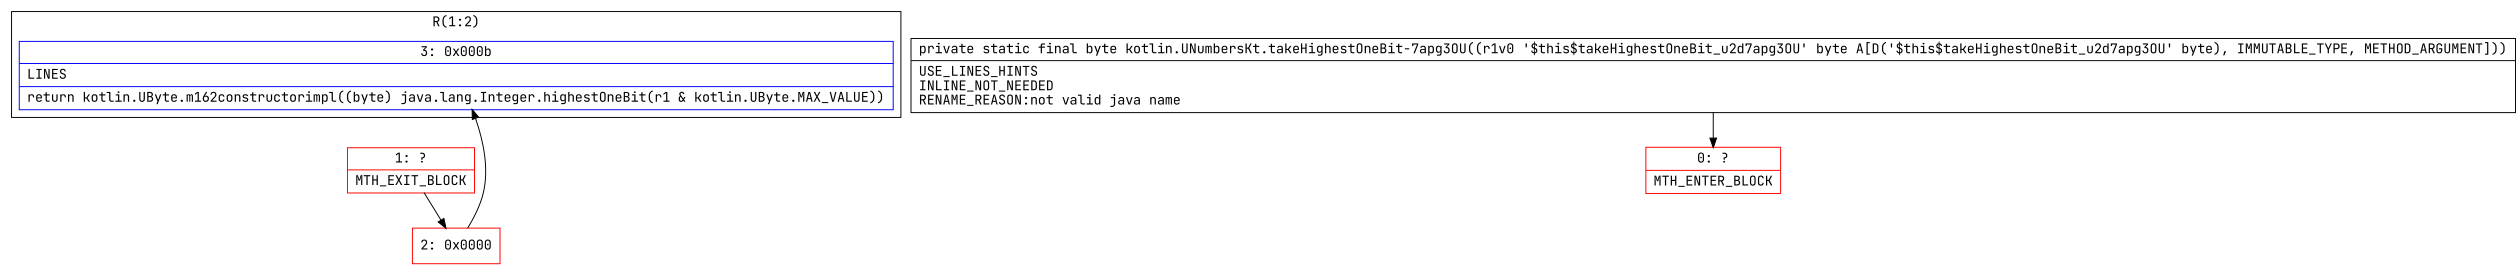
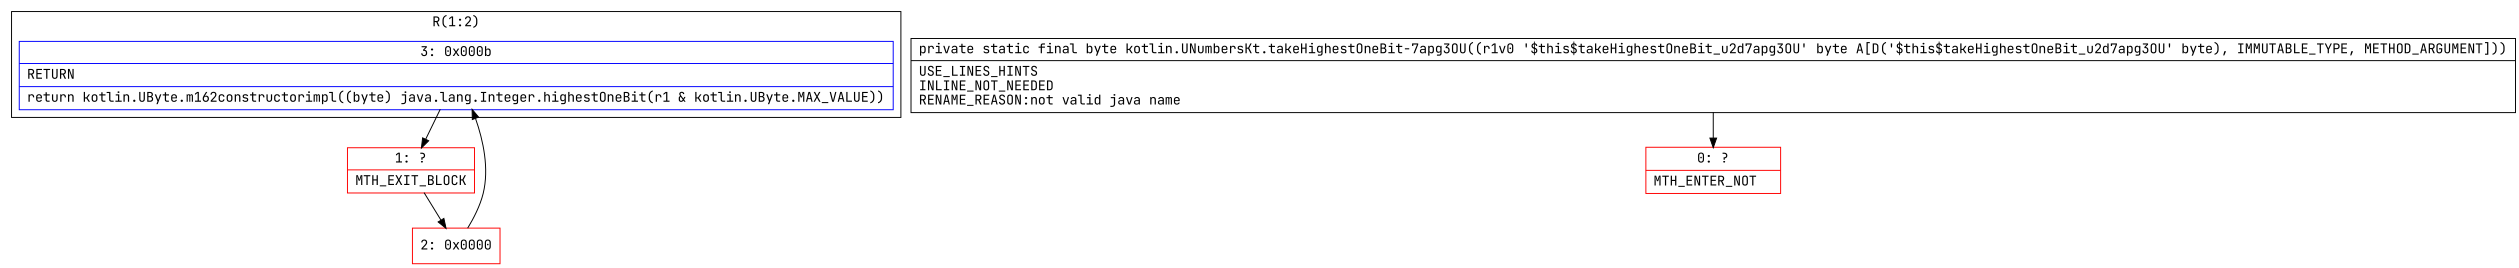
(47, 75) -> (51, 75)
none -> (433, 124)
(1713, 181) -> (1706, 181)
